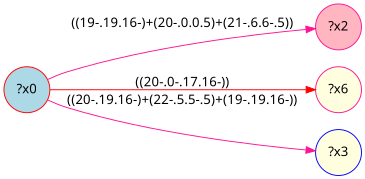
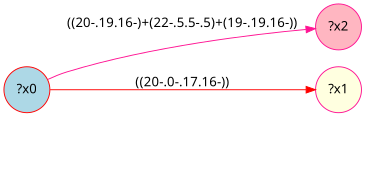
(183, 24) -> (183, 24)
(339, 90) -> (339, 90)
(339, 153) -> none
